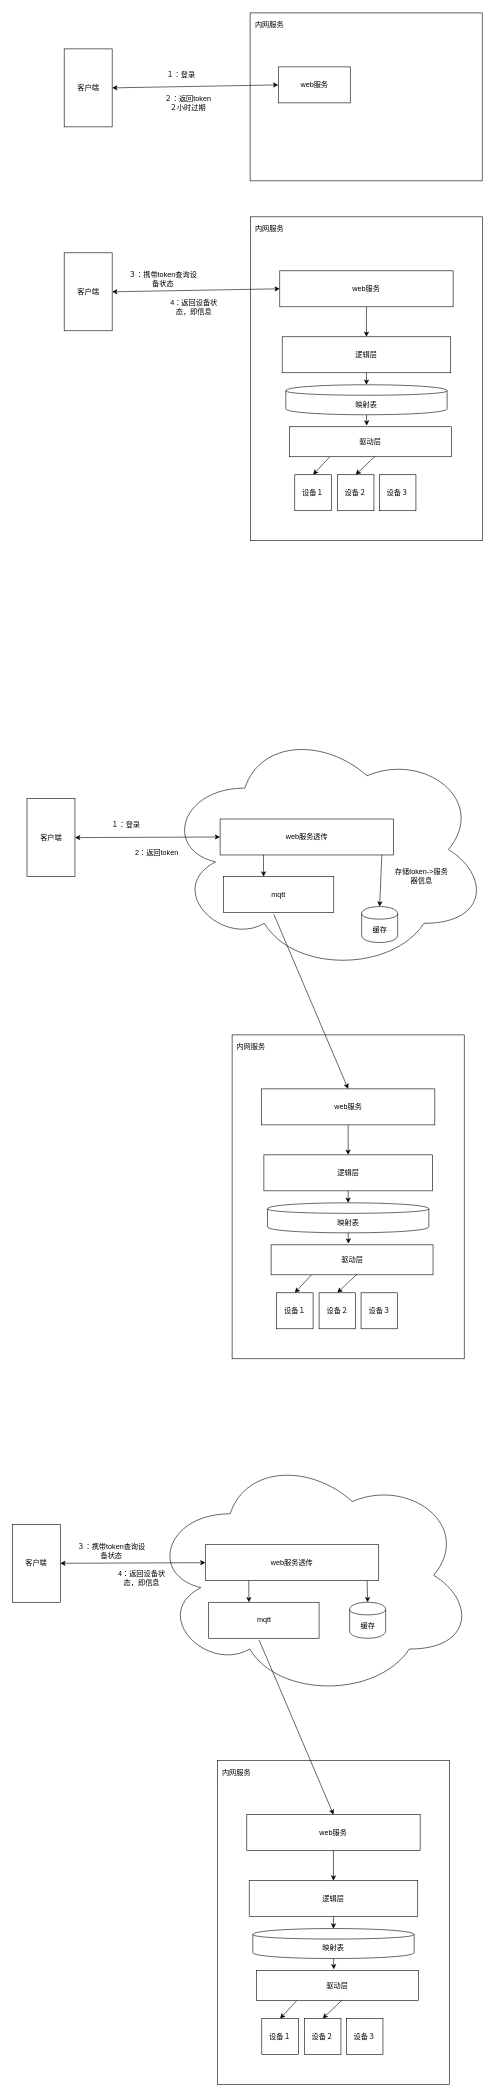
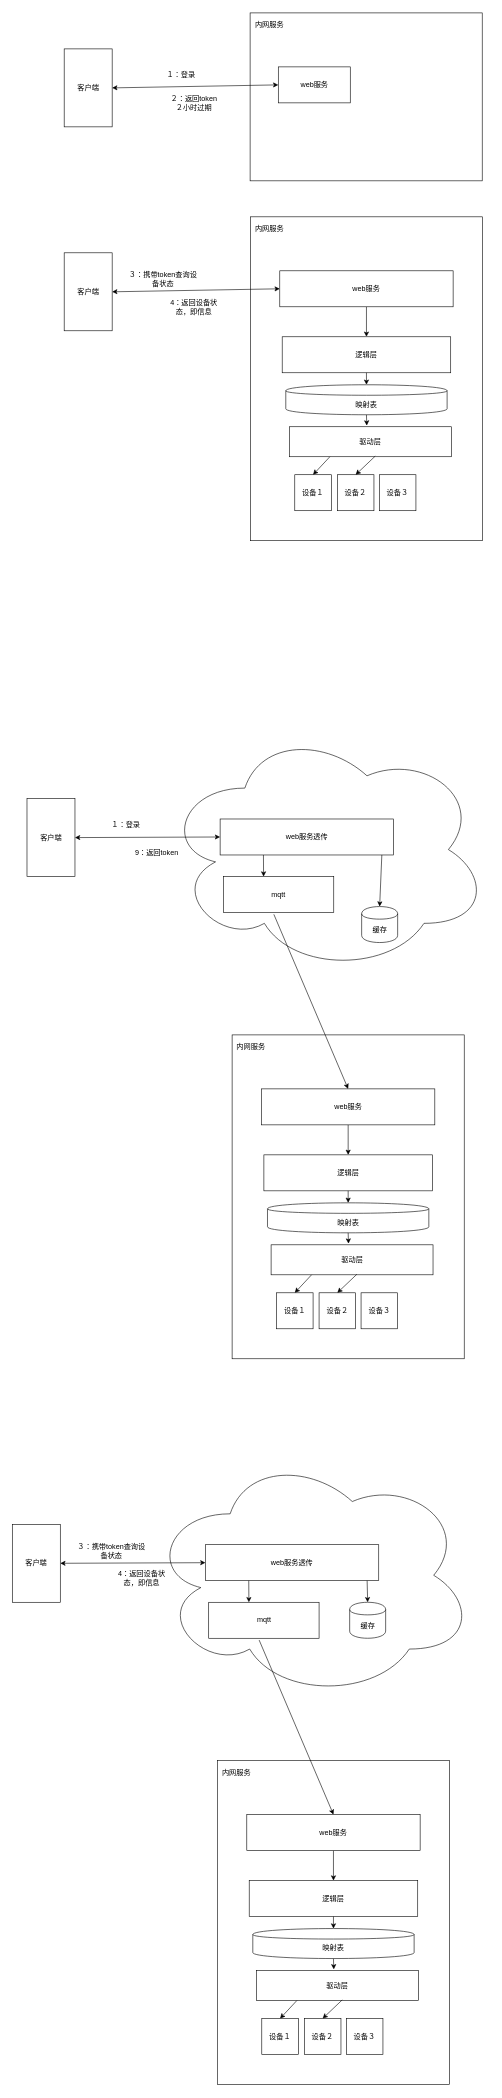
(188, 102) -> (194, 102)
(157, 852) -> (157, 852)
(422, 876) -> none
